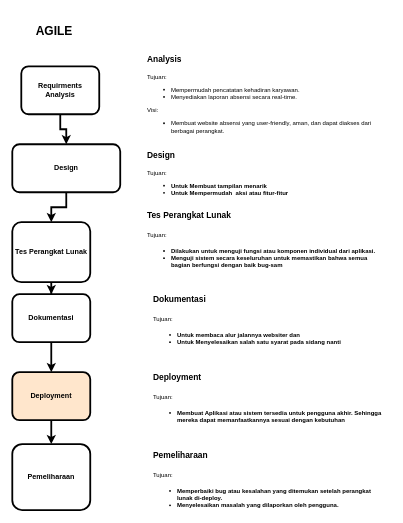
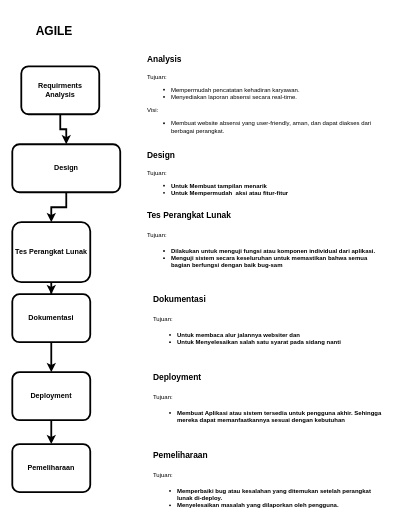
(51, 396) -> (51, 396)
(51, 477) -> (51, 468)
